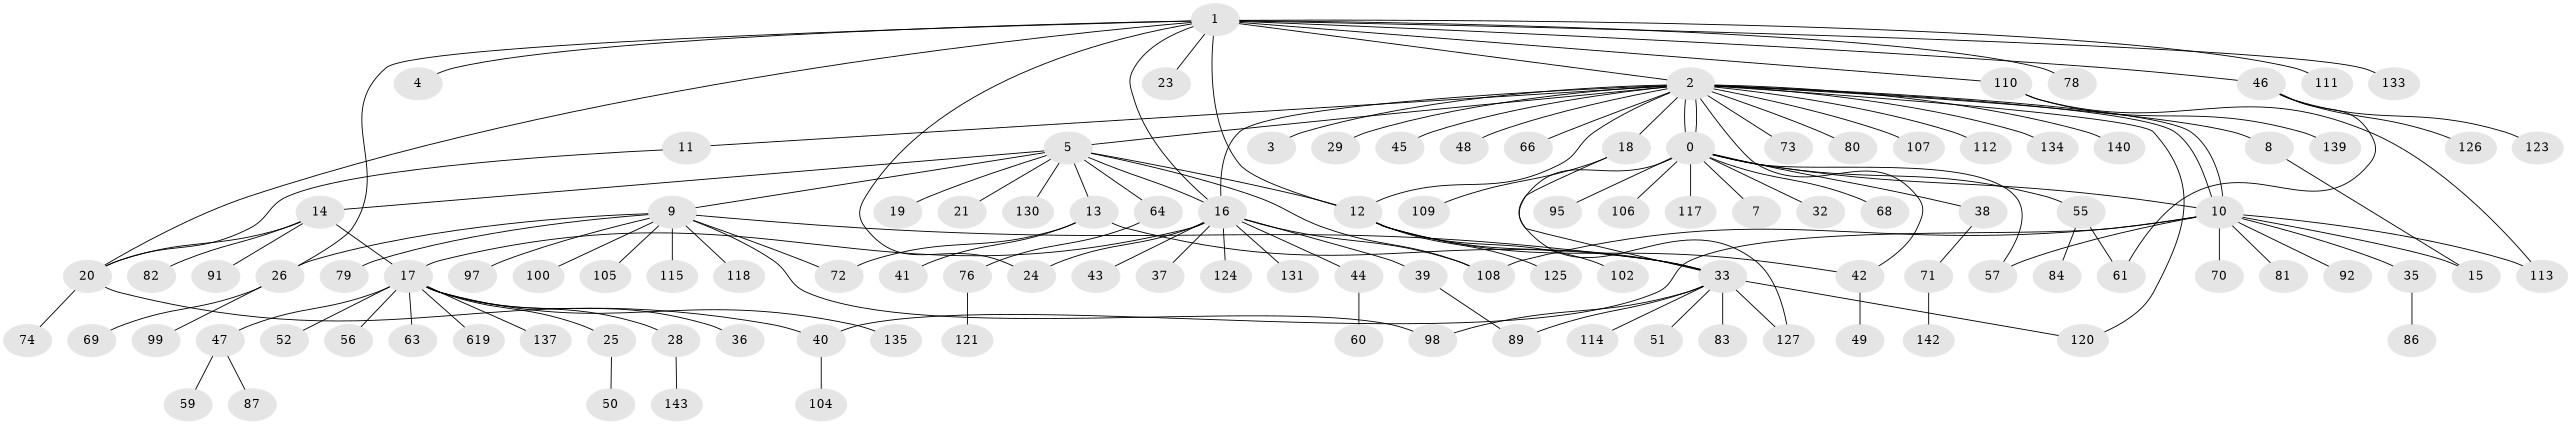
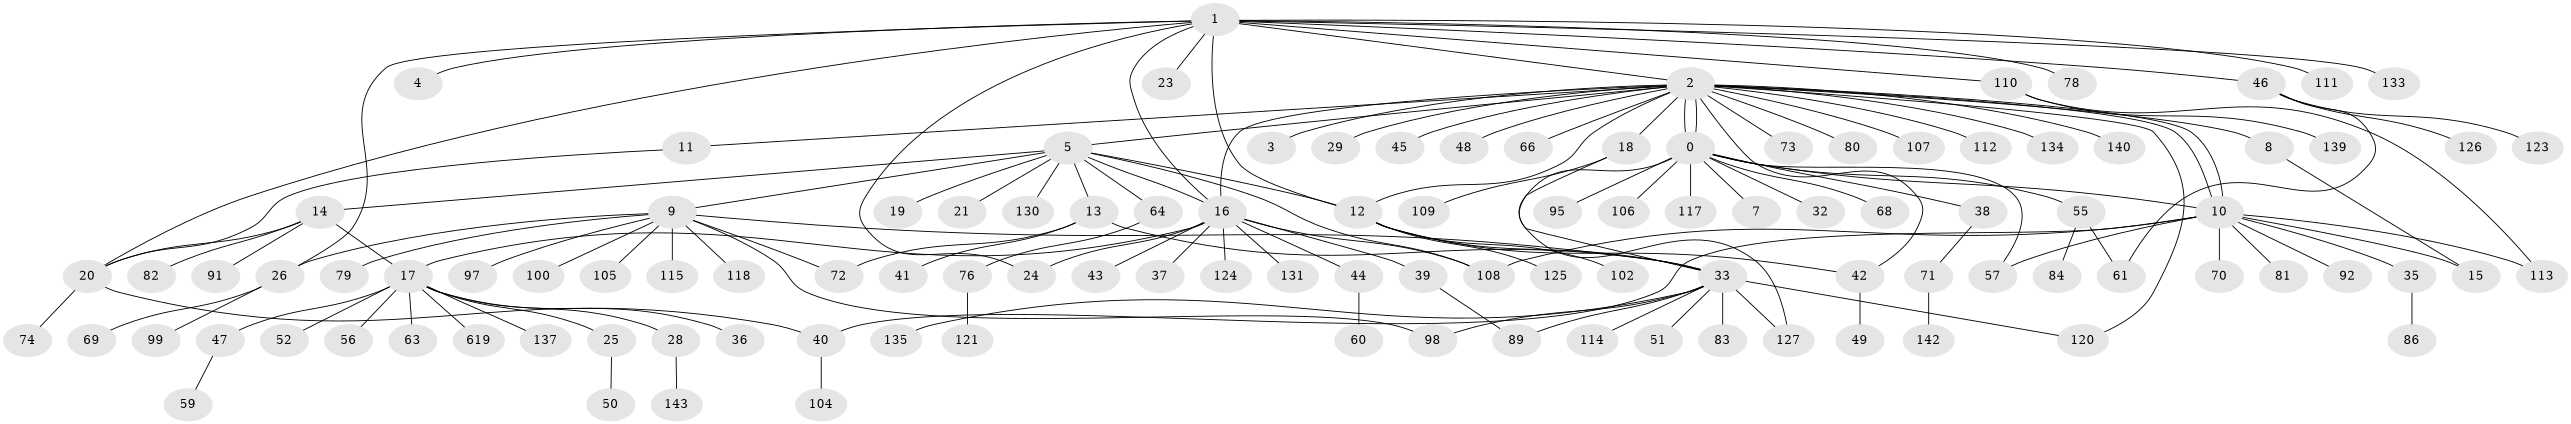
(707, 310) -> (1310, 309)
(252, 405) -> none
